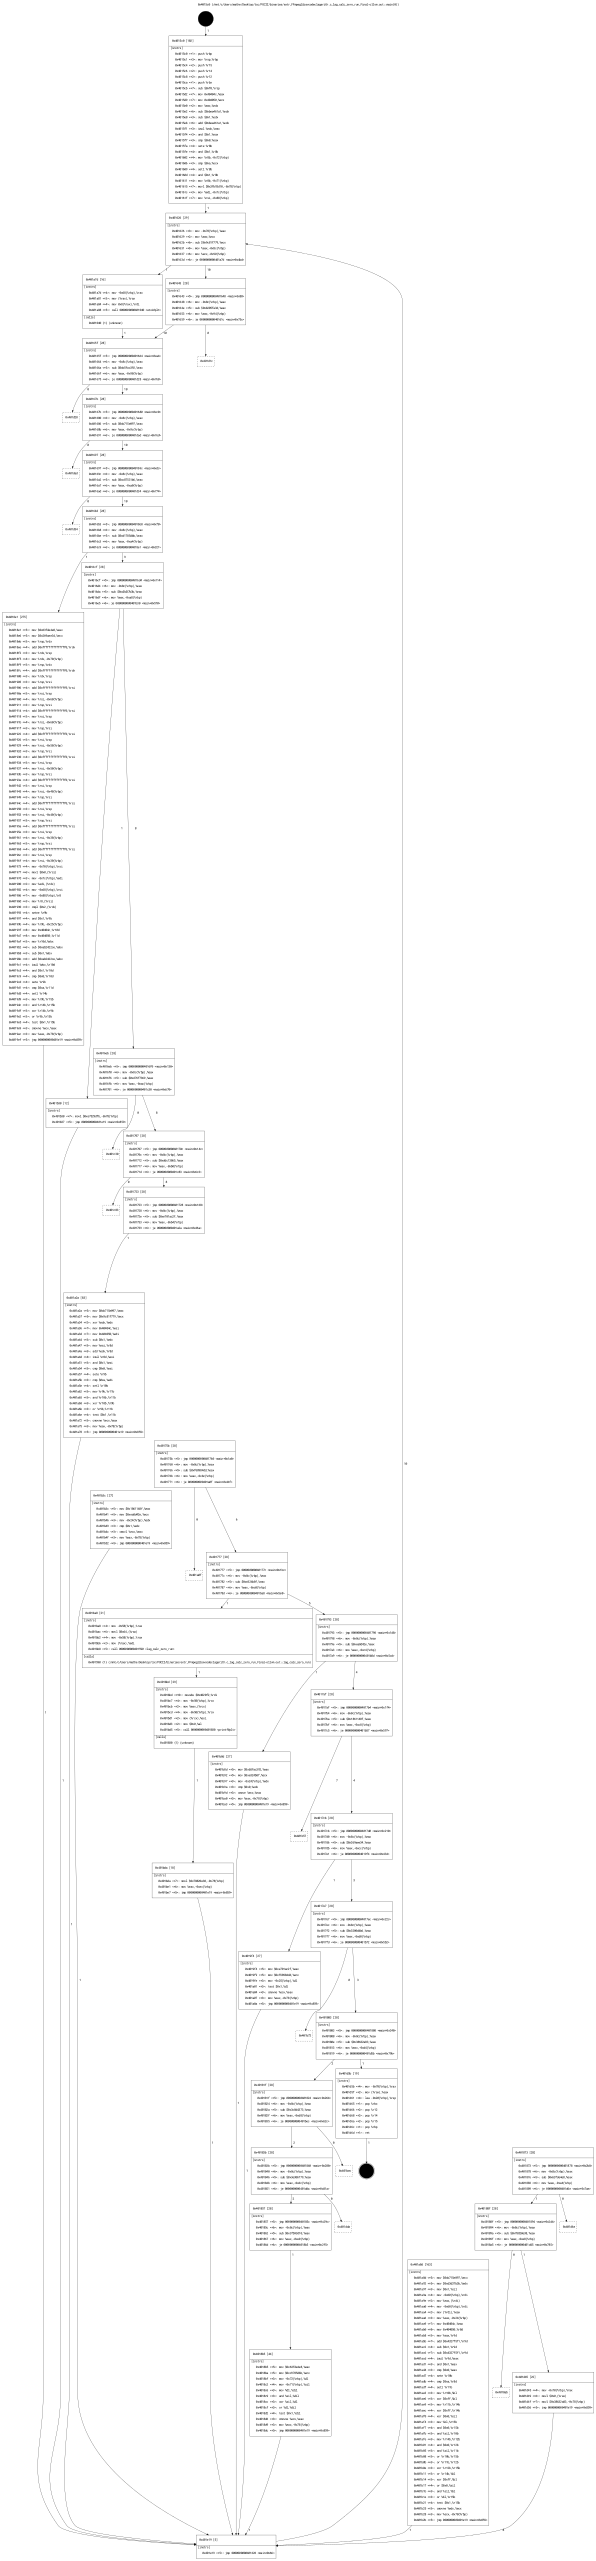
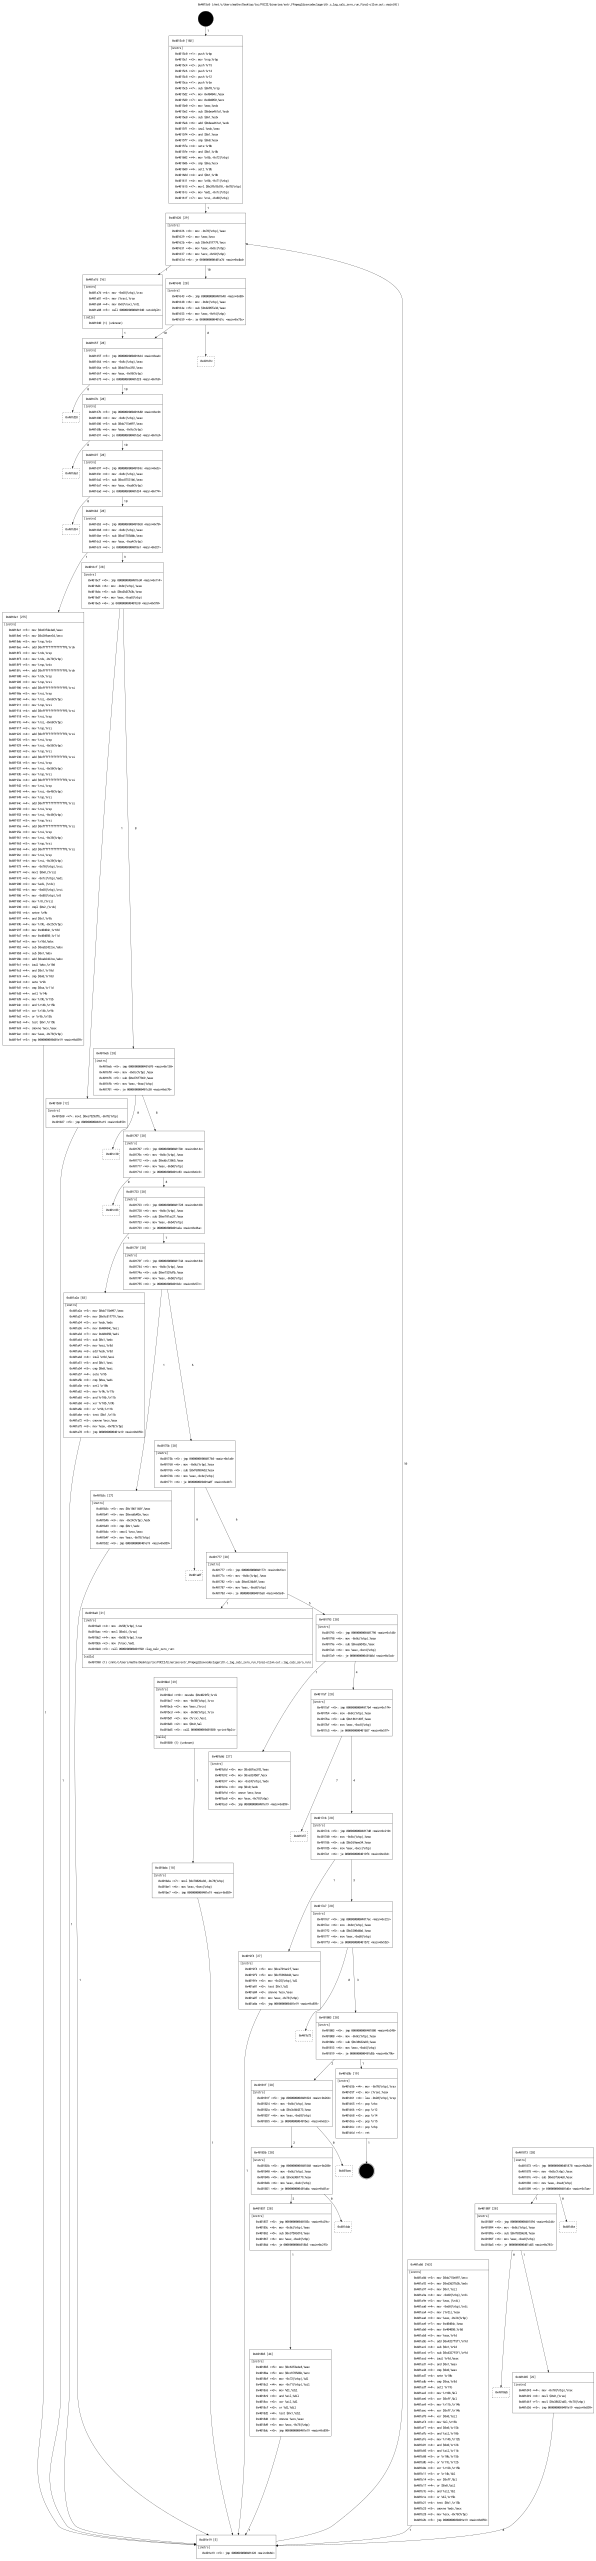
none -> (164, 1266)
(197, 1672) -> none
(236, 2171) -> none
